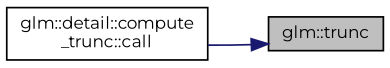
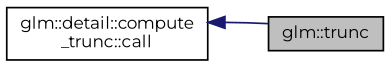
(230, 45) -> (247, 23)
